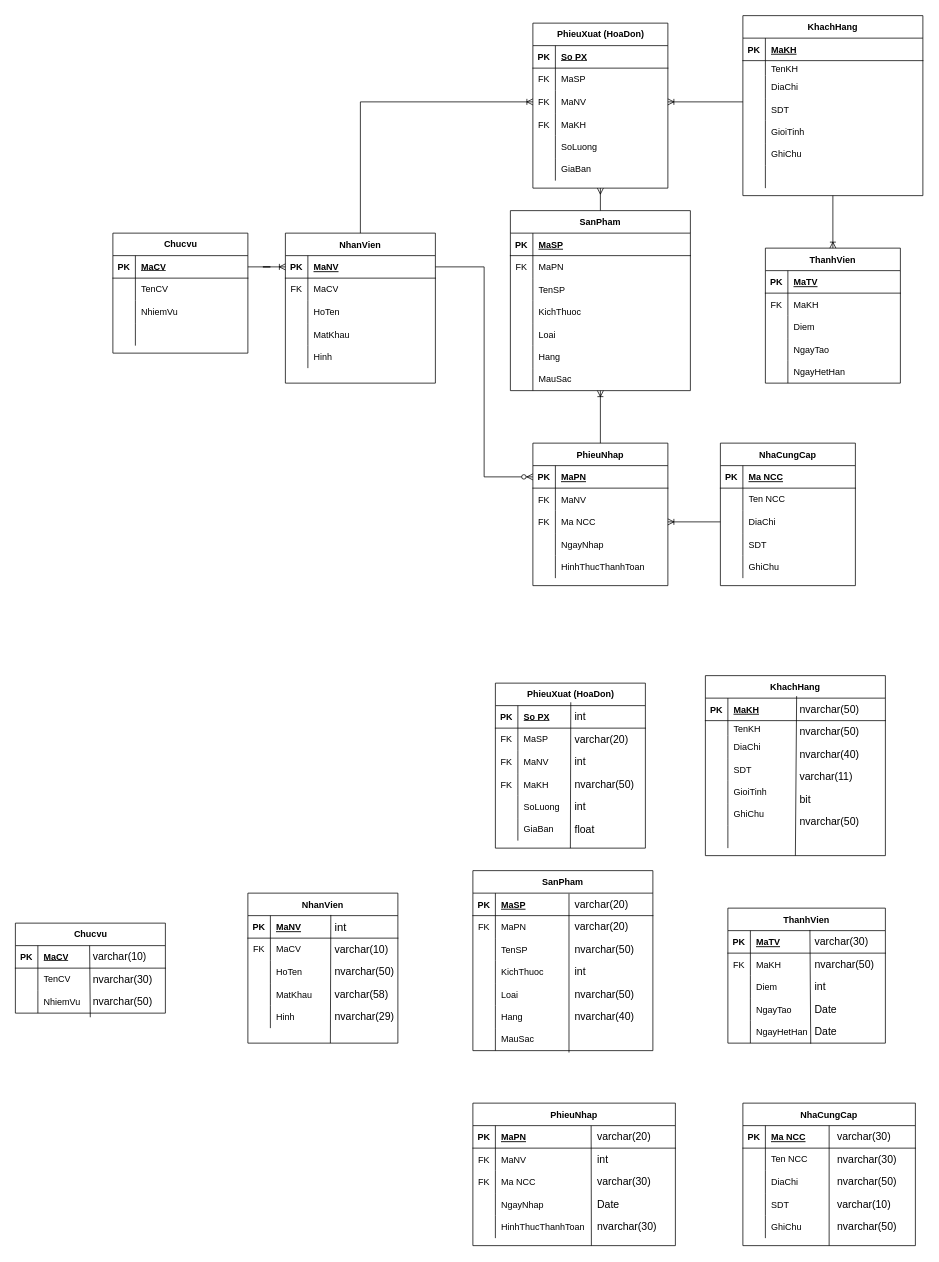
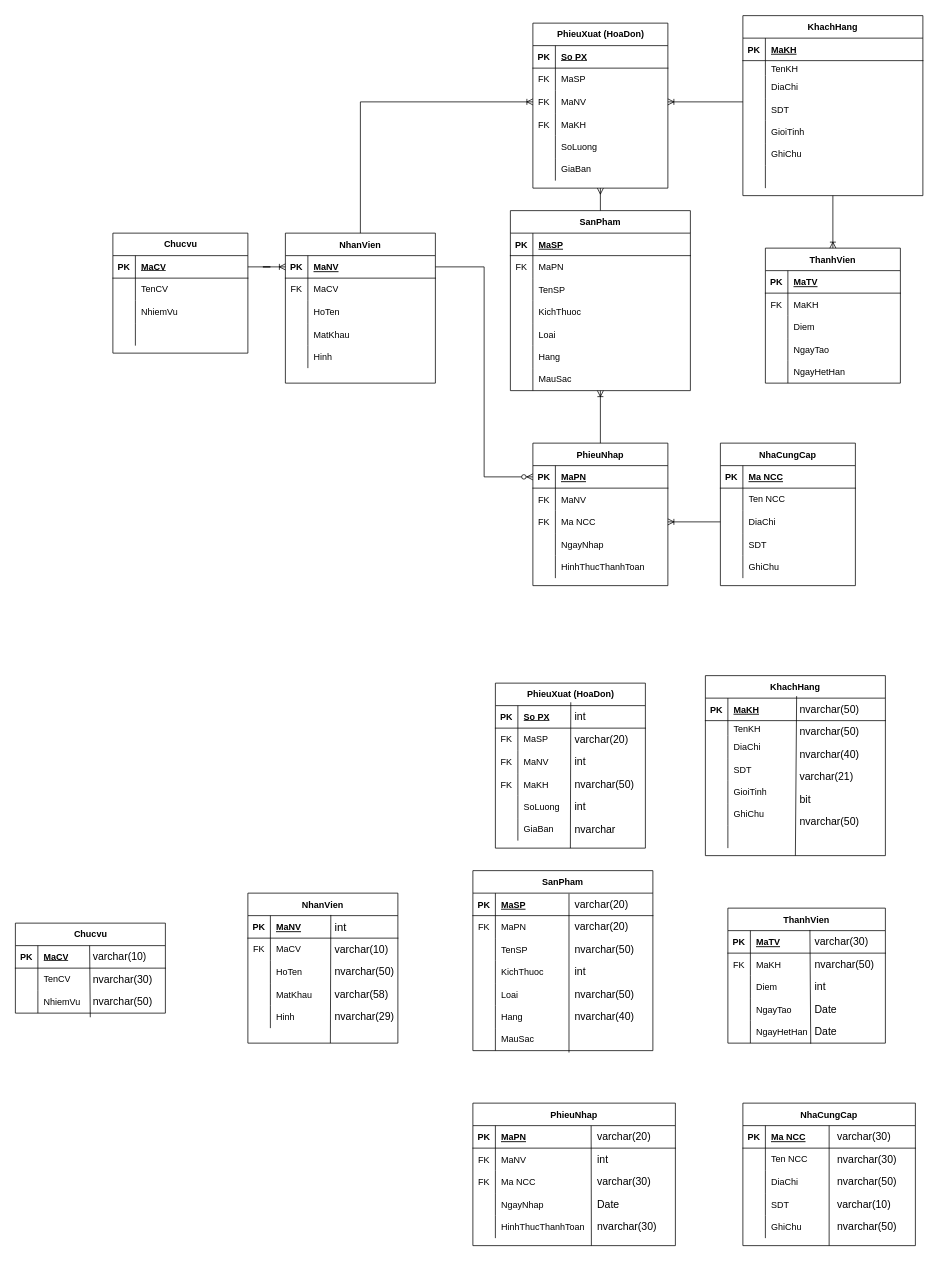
(832, 777) -> (832, 777)
(588, 829) -> (598, 829)
